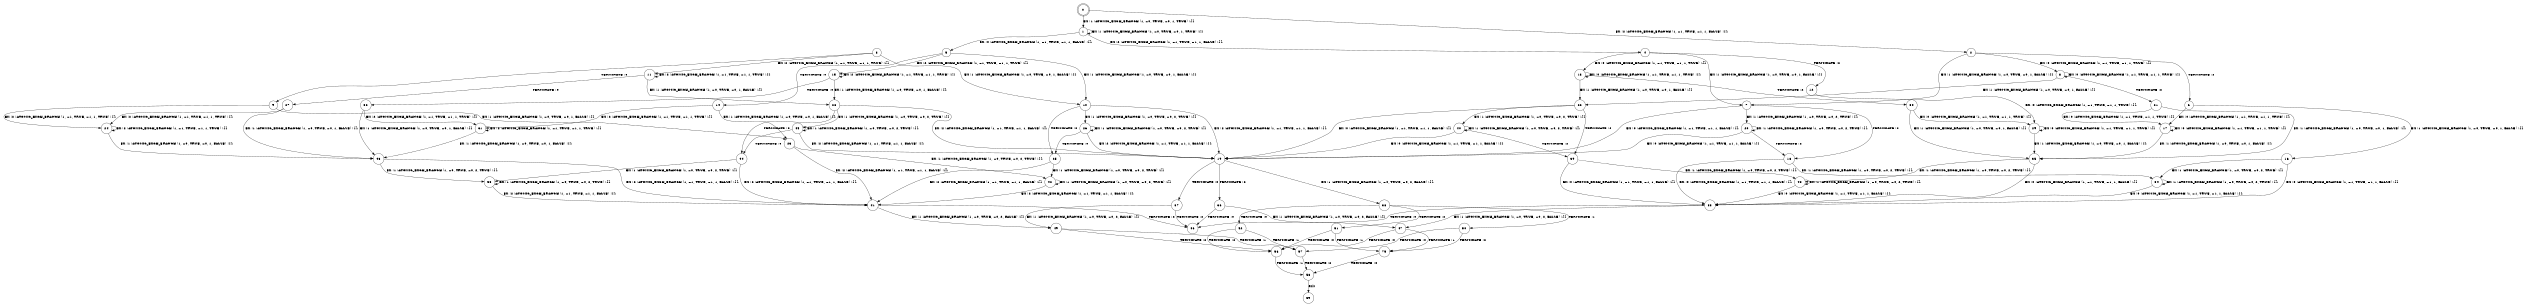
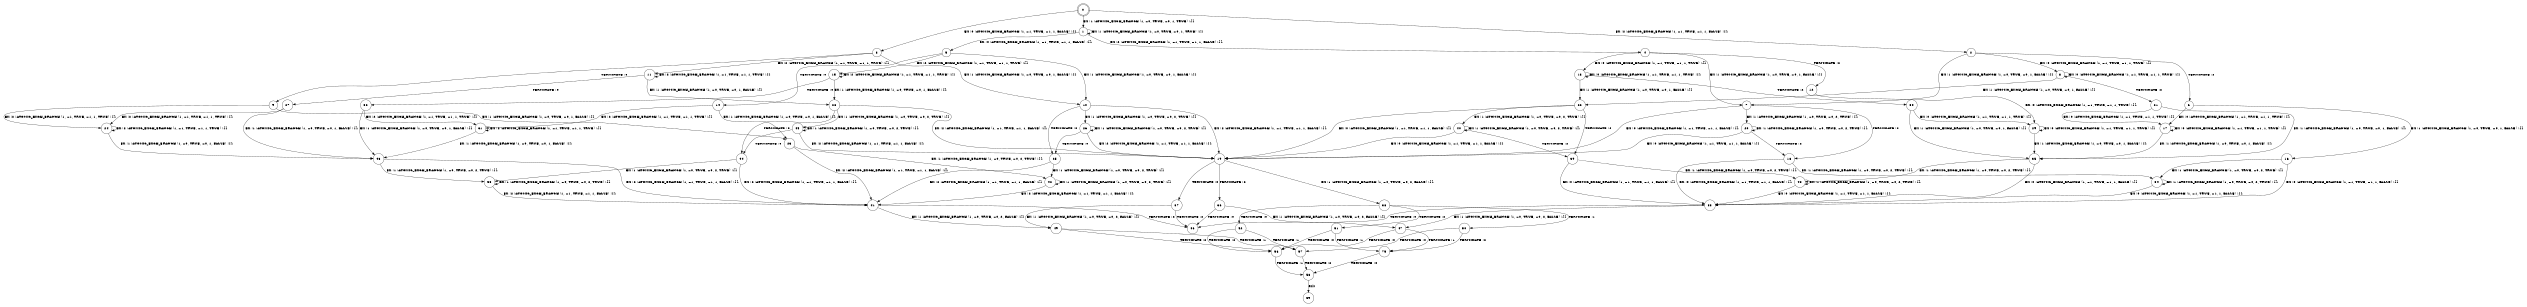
none -> (979, 24)
